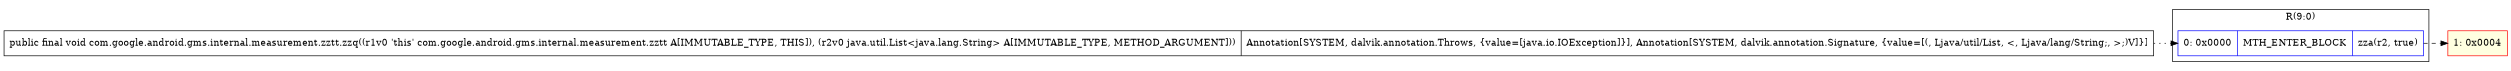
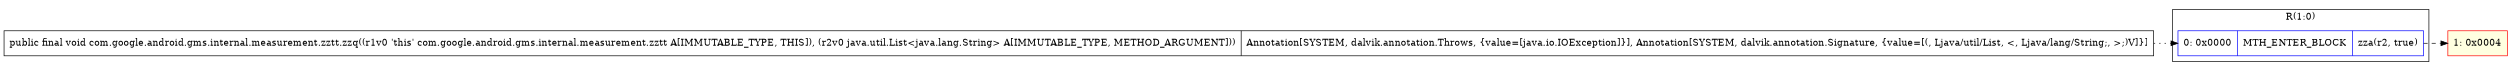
(2301, 17) -> (2301, 17)
